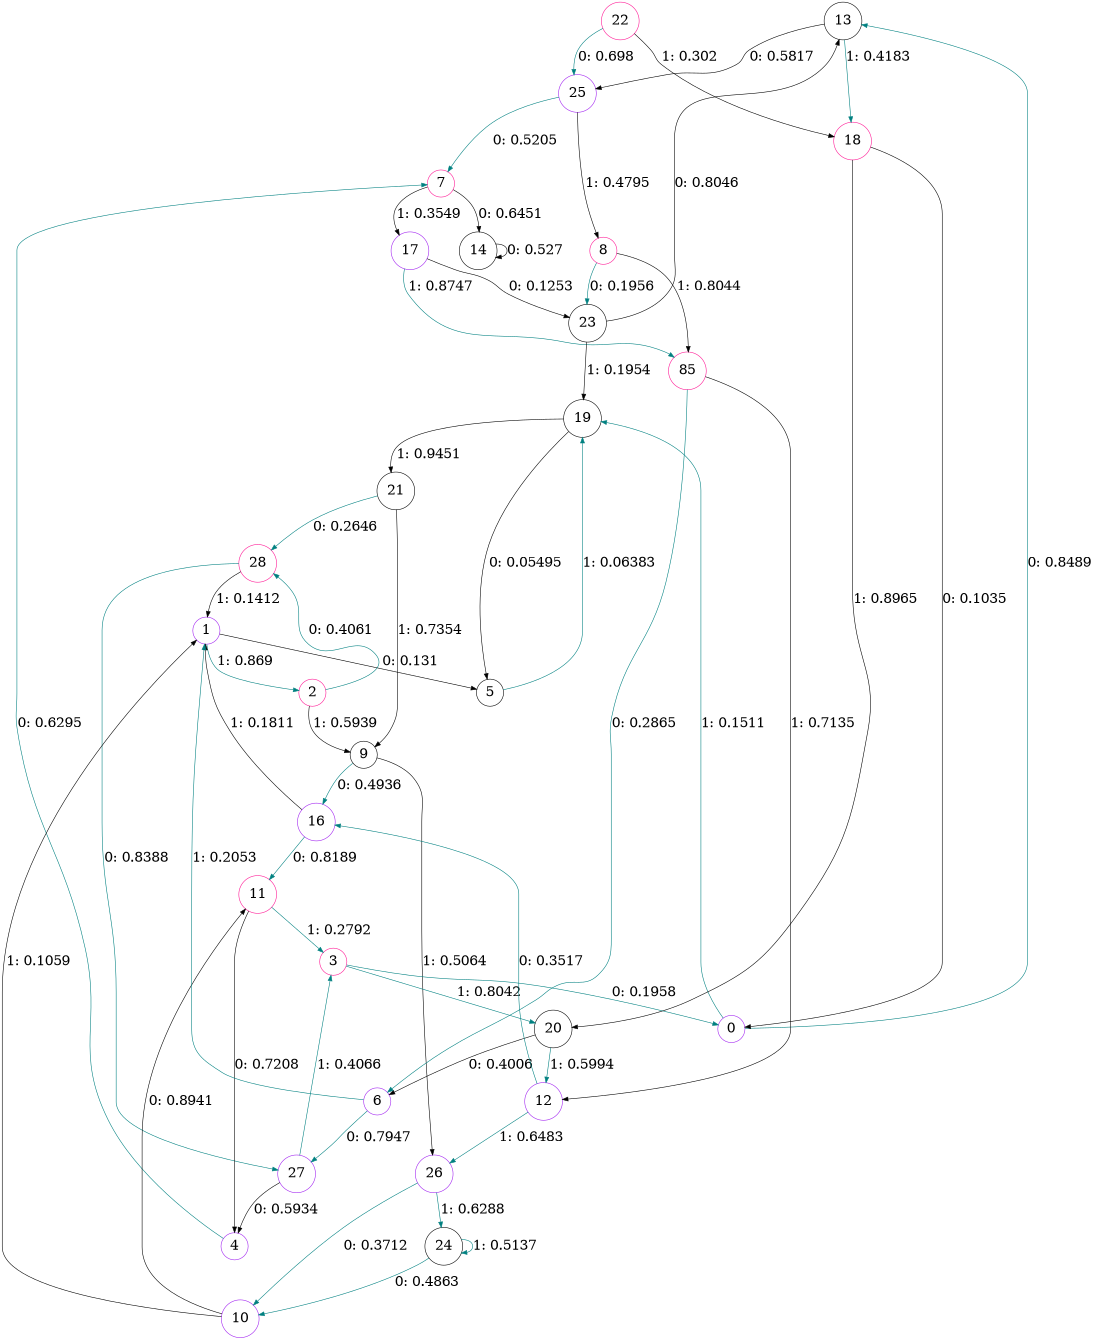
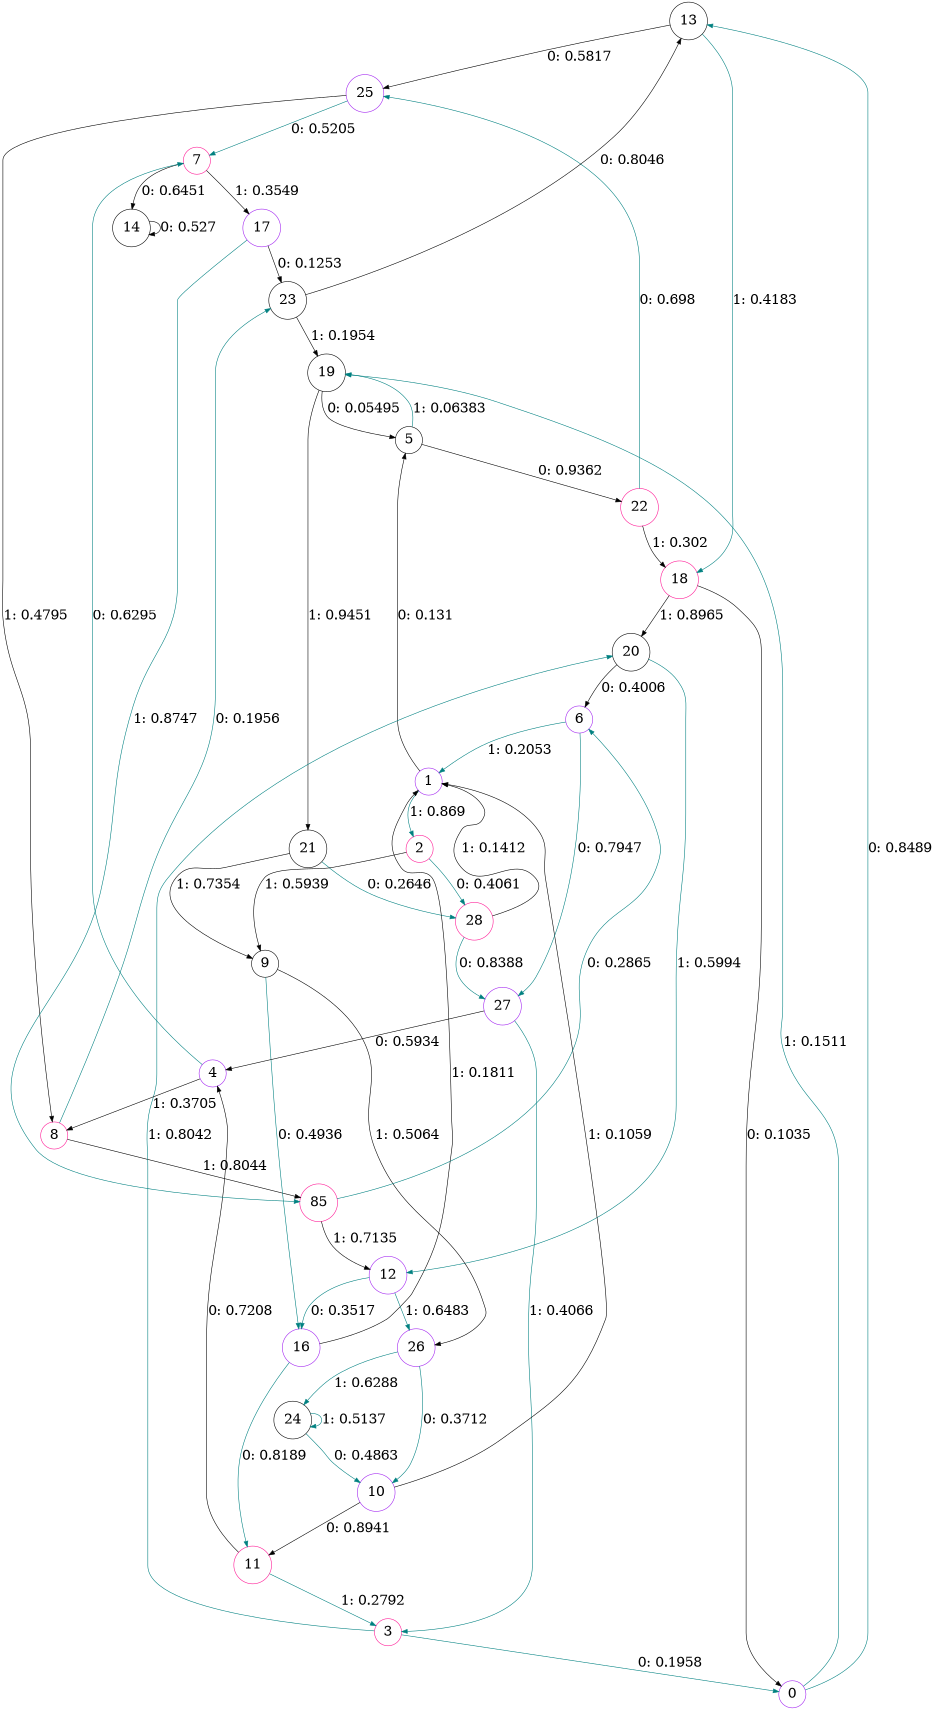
none -> (519, 472)
none -> (136, 1103)
